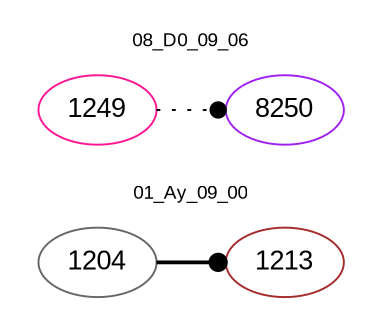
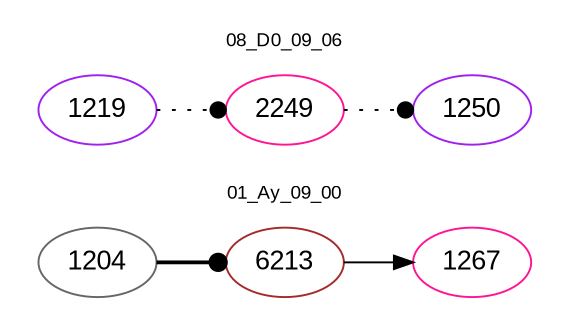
none -> (98, 110)
(98, 110) -> (285, 110)
(285, 110) -> (472, 110)
(285, 262) -> (285, 262)
none -> (472, 262)
